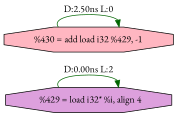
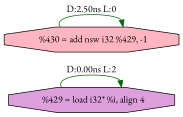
(89, 40) -> (92, 40)
